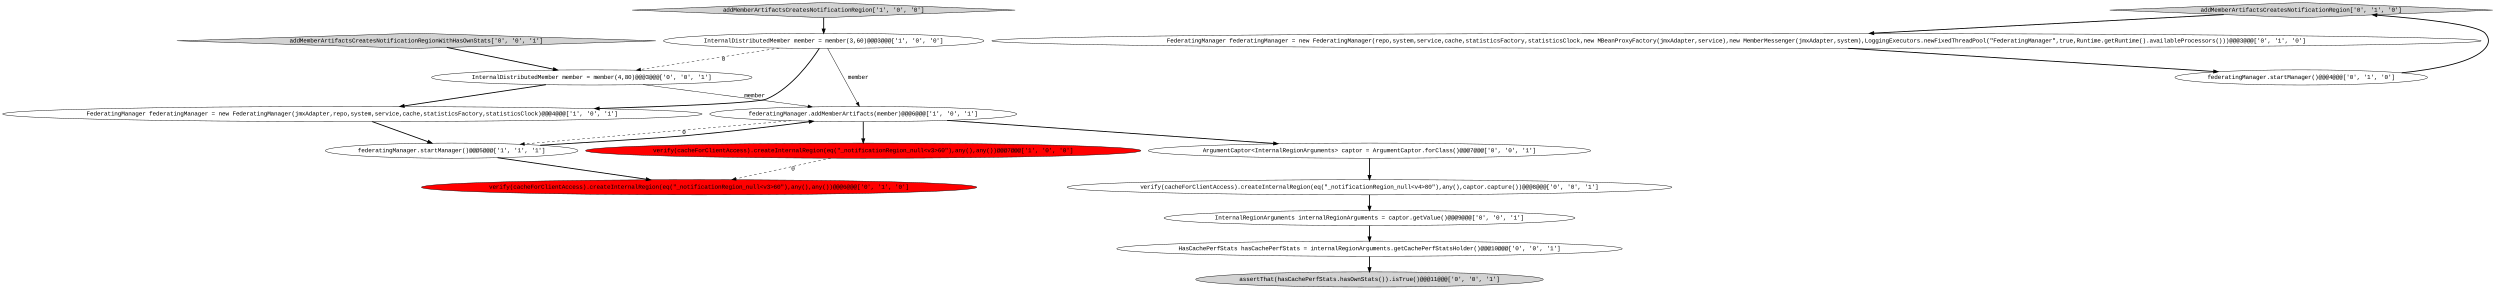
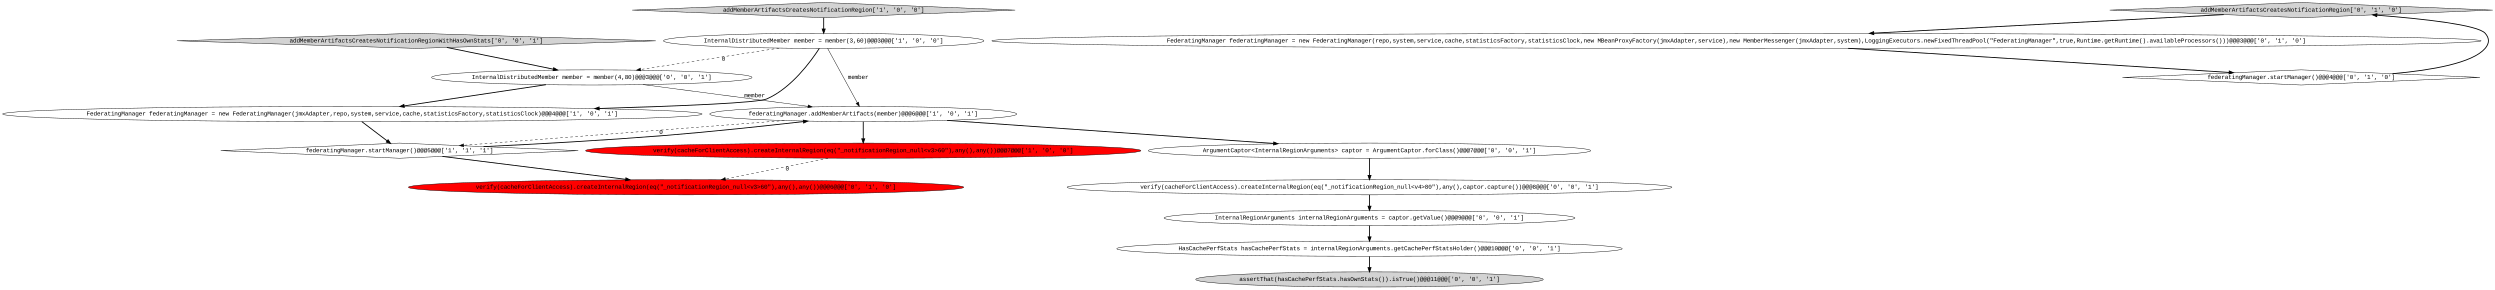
(2301, 77) -> (2301, 77)
(452, 151) -> (399, 151)
